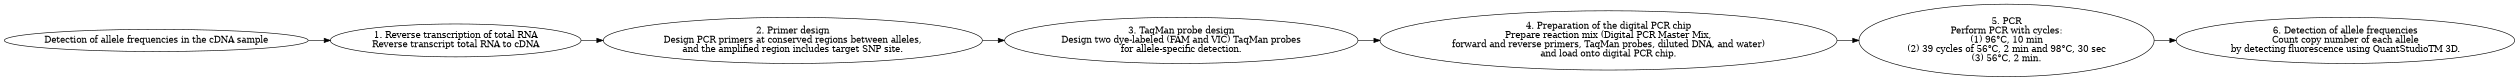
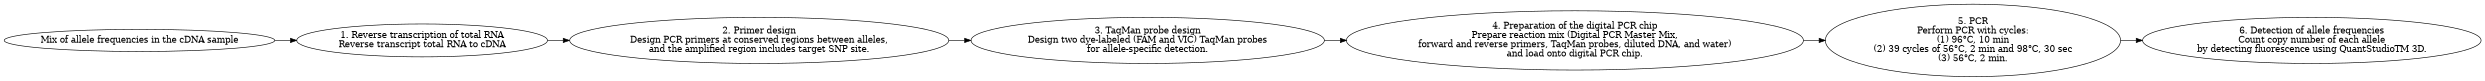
(156, 40) -> (139, 40)
